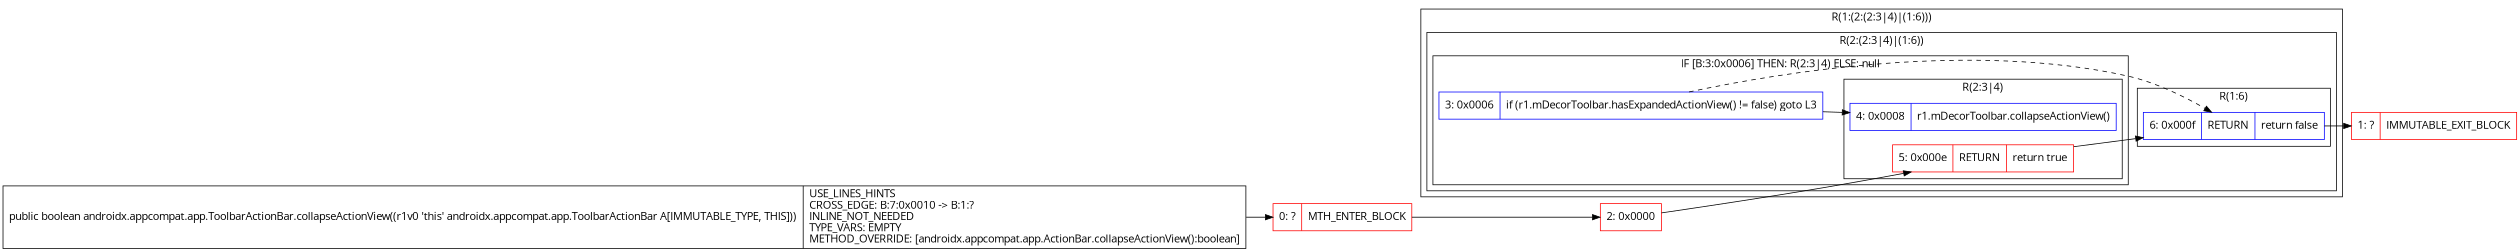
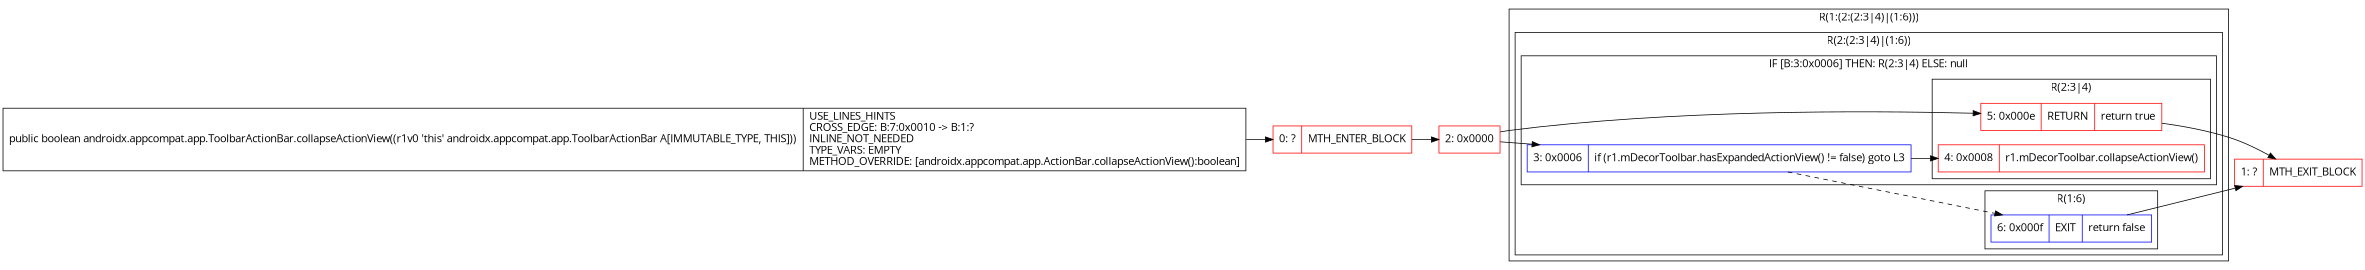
(1983, 117) -> (2071, 158)
(2228, 126) -> (2066, 228)
(2448, 126) -> (2313, 172)
none -> (1516, 143)
(2105, 143) -> (2203, 131)
